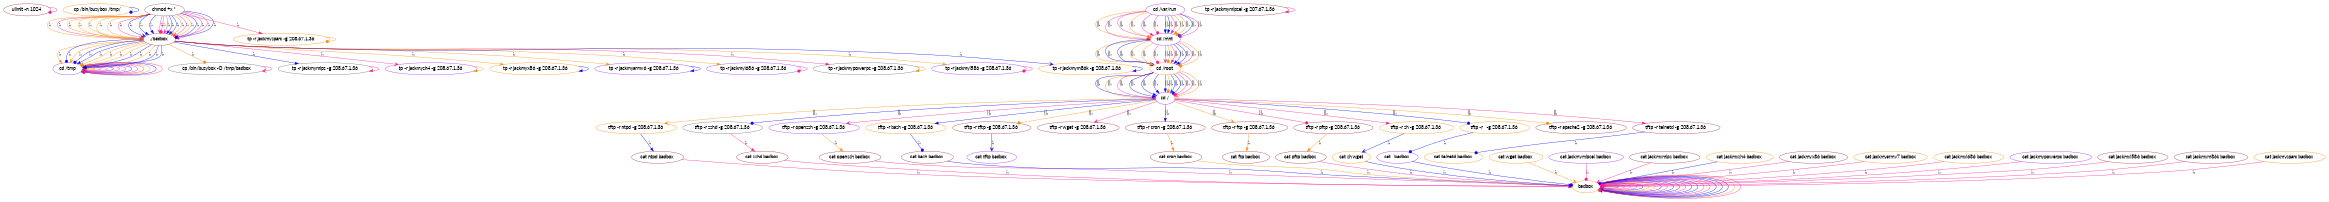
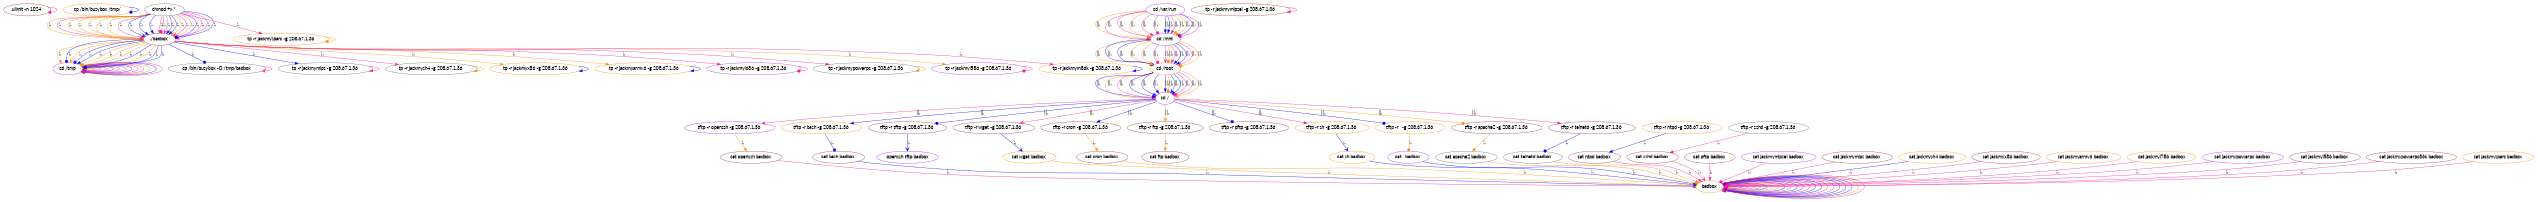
(1240, 10) -> (1241, 10)
(700, 48) -> (700, 48)
(712, 51) -> (712, 51)
(434, 52) -> (434, 52)
(528, 52) -> (528, 52)
(186, 53) -> (186, 53)
(431, 69) -> (431, 69)
(644, 69) -> (644, 69)
(911, 106) -> none
(954, 107) -> none
(1088, 111) -> (1047, 111)
(1240, 111) -> (1202, 111)
none -> (1010, 141)
(1318, 141) -> none
(1442, 141) -> (1409, 141)
(992, 157) -> (907, 157)
(1351, 157) -> (1352, 157)
(1454, 157) -> (1533, 157)
none -> (1466, 157)
(1890, 157) -> (2084, 157)
(1969, 157) -> (2162, 157)
(2211, 157) -> (2411, 157)
none -> (1619, 165)
